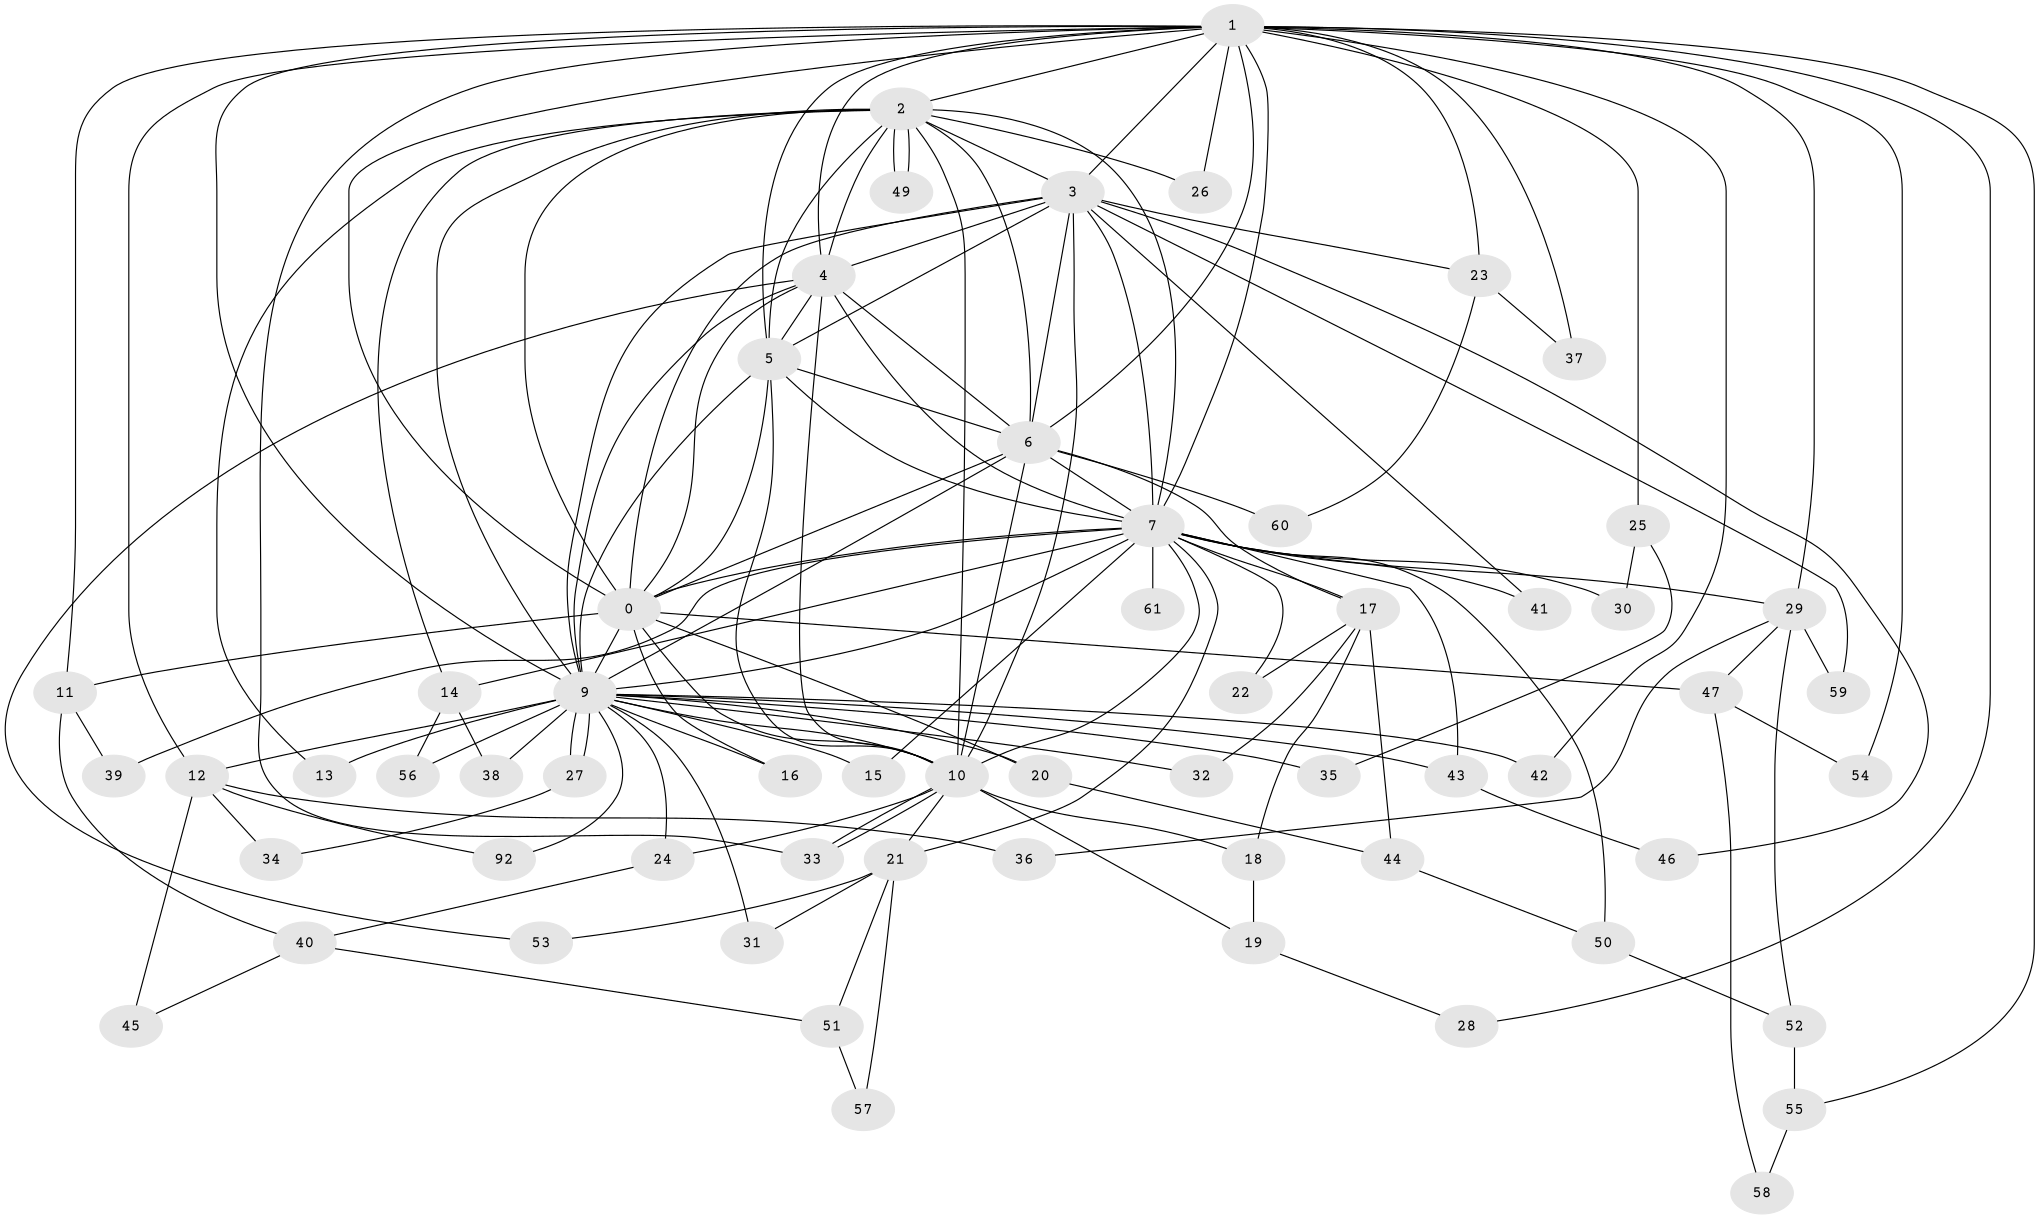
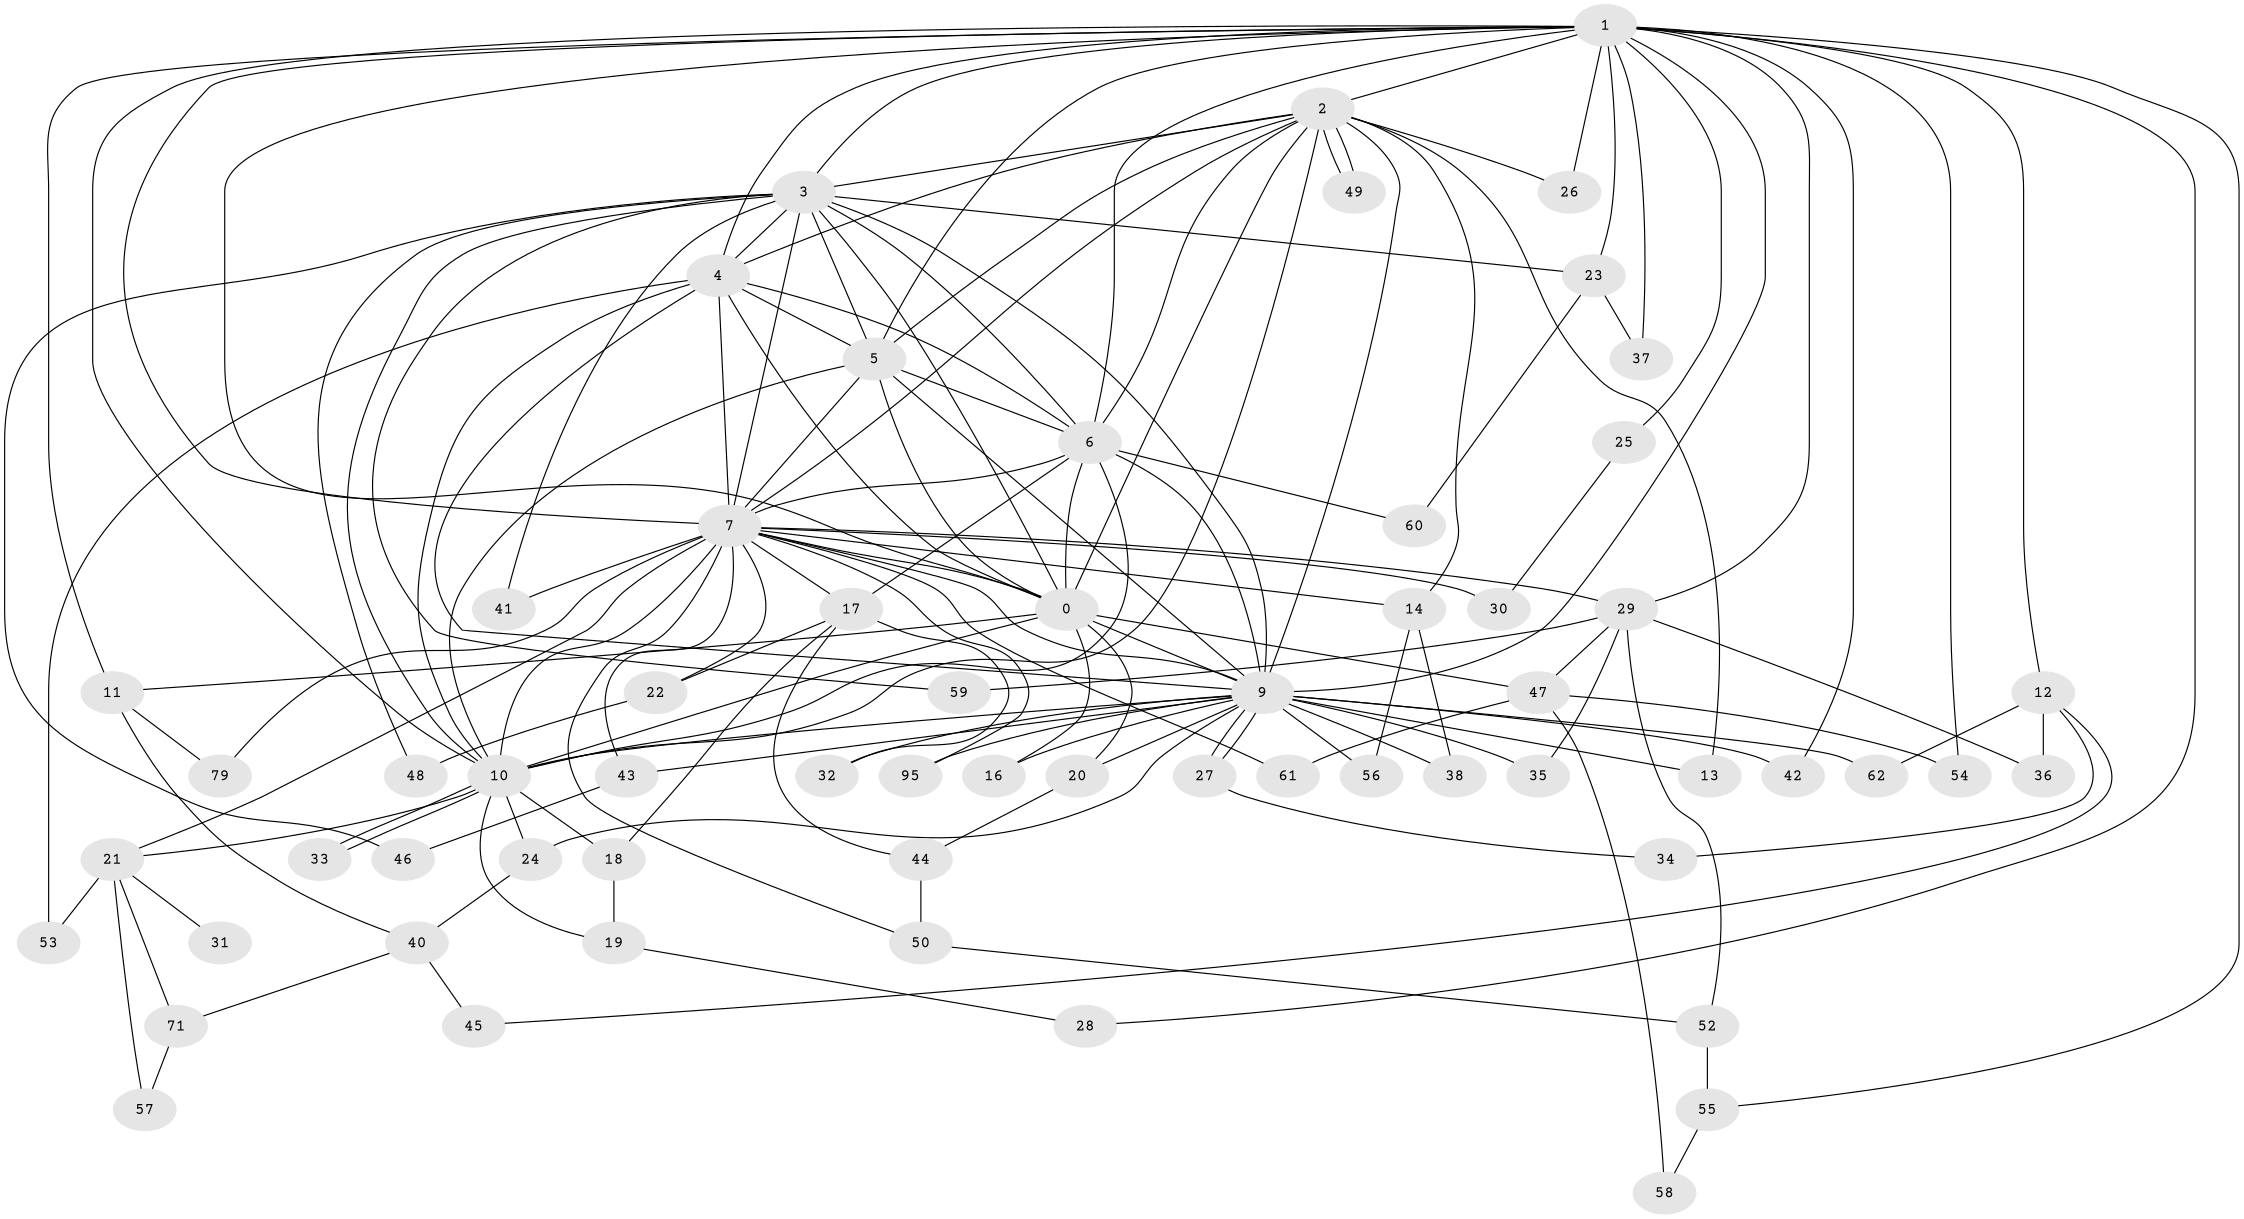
(295, 240) -> (210, 79)
(1583, 671) -> (1593, 689)
(391, 733) -> none
none -> (1395, 733)
(114, 776) -> (220, 776)
none -> (416, 776)
(874, 776) -> (910, 776)
(704, 797) -> none
(504, 859) -> (1877, 776)
(832, 1026) -> (176, 1026)
